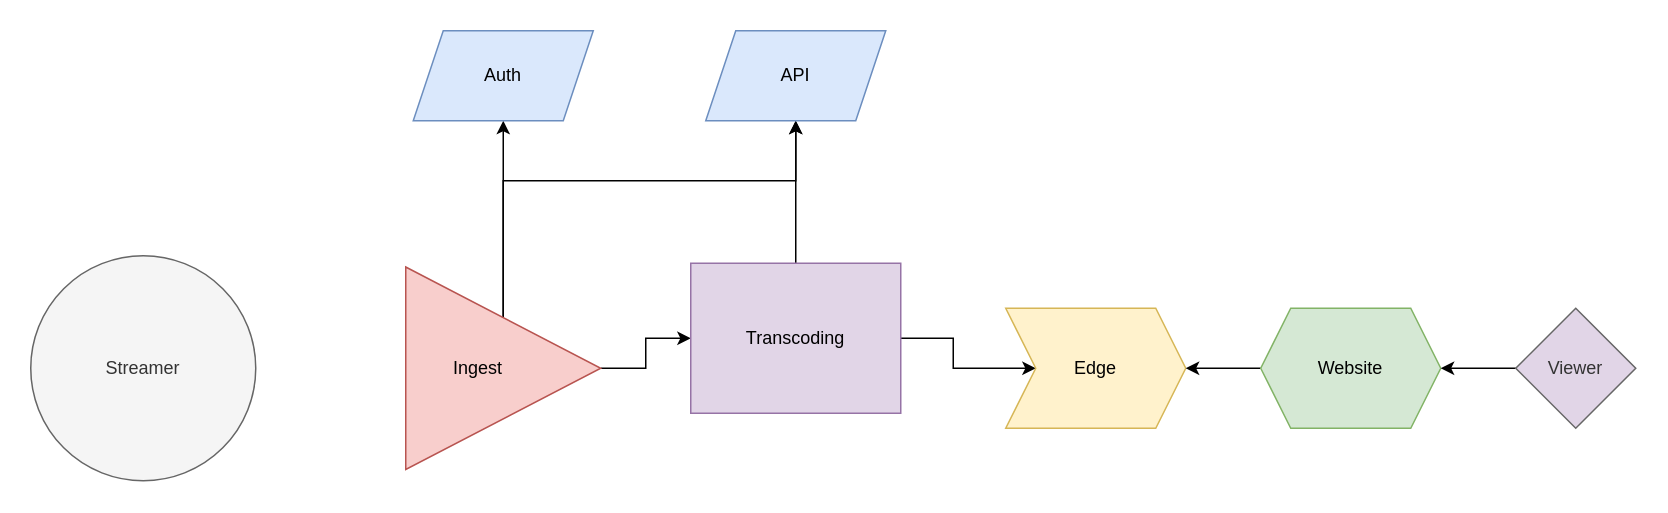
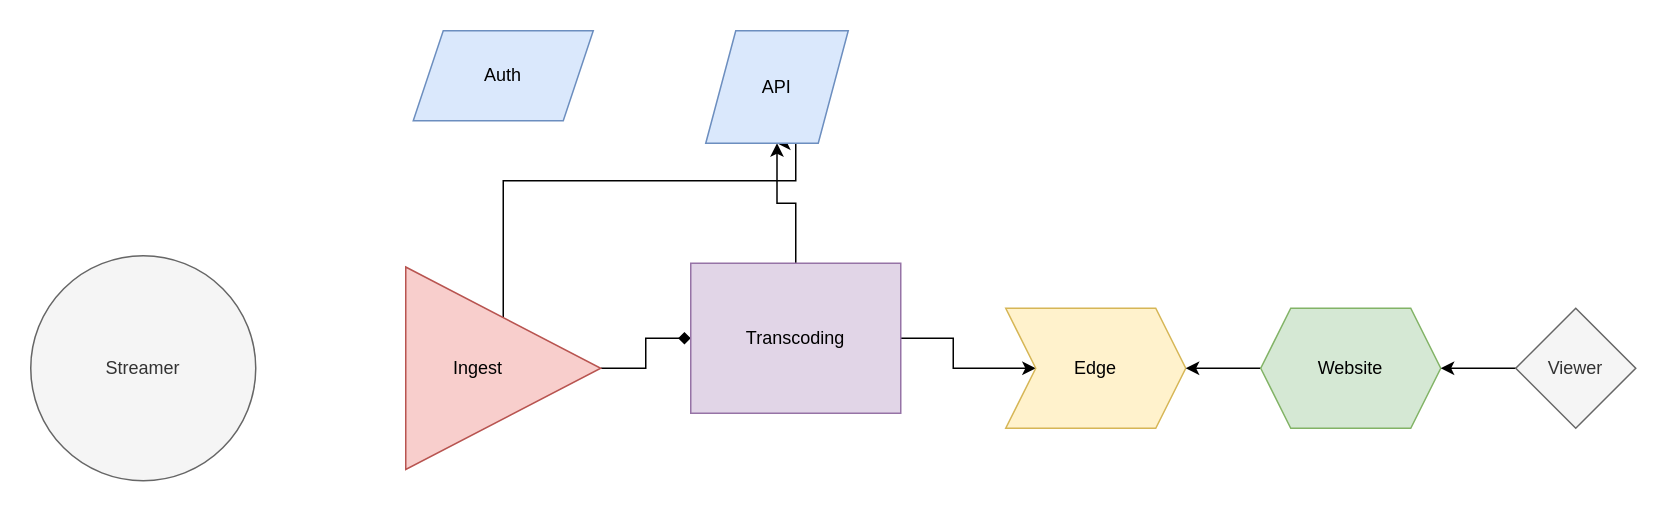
(796, 76) -> (777, 87)
(503, 154) -> none
(679, 338) -> (678, 338)
(1576, 368) -> (1576, 368)
